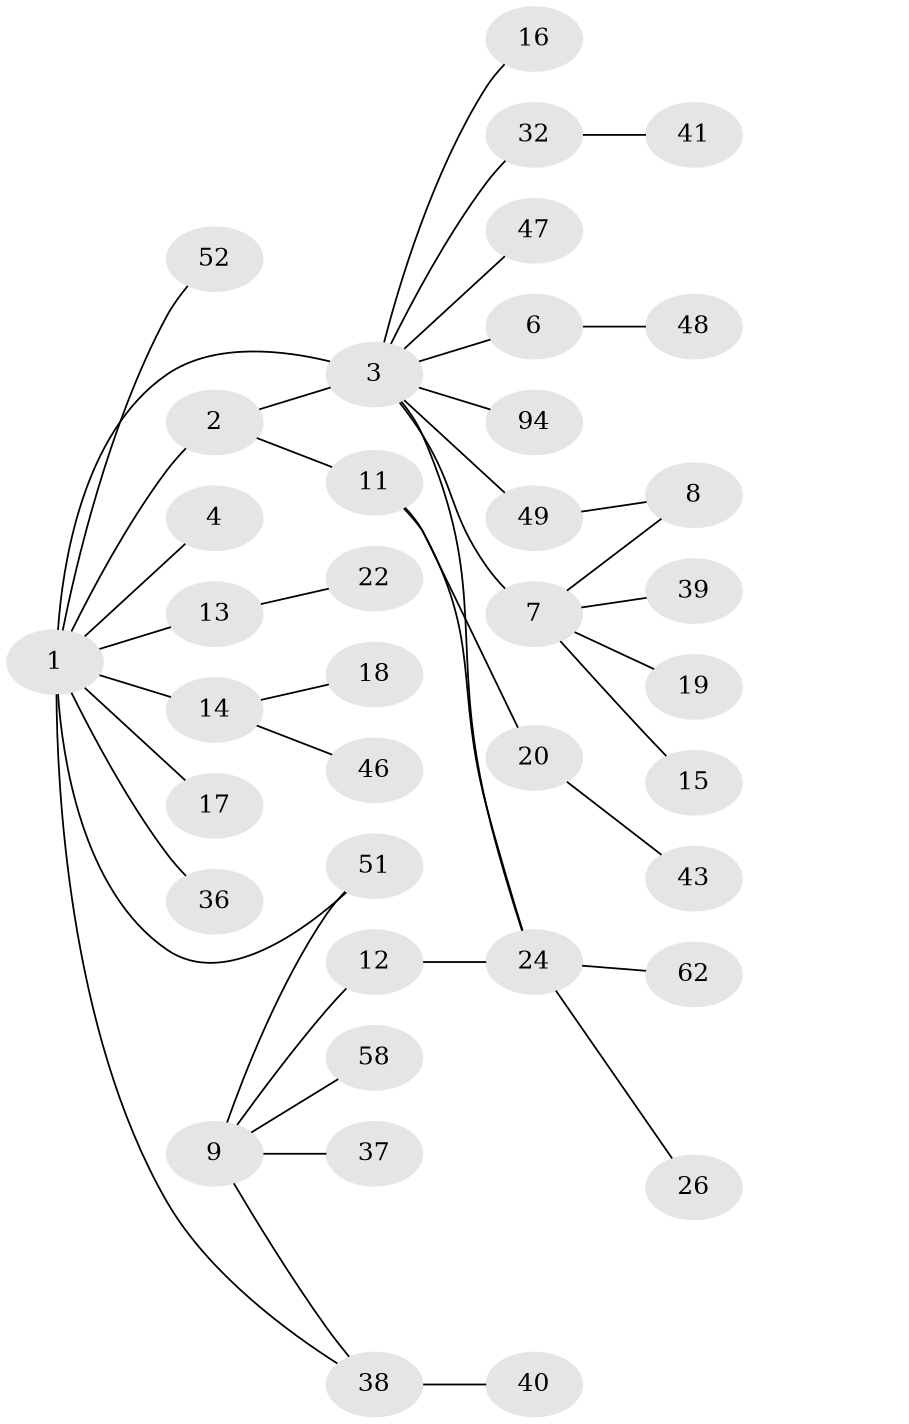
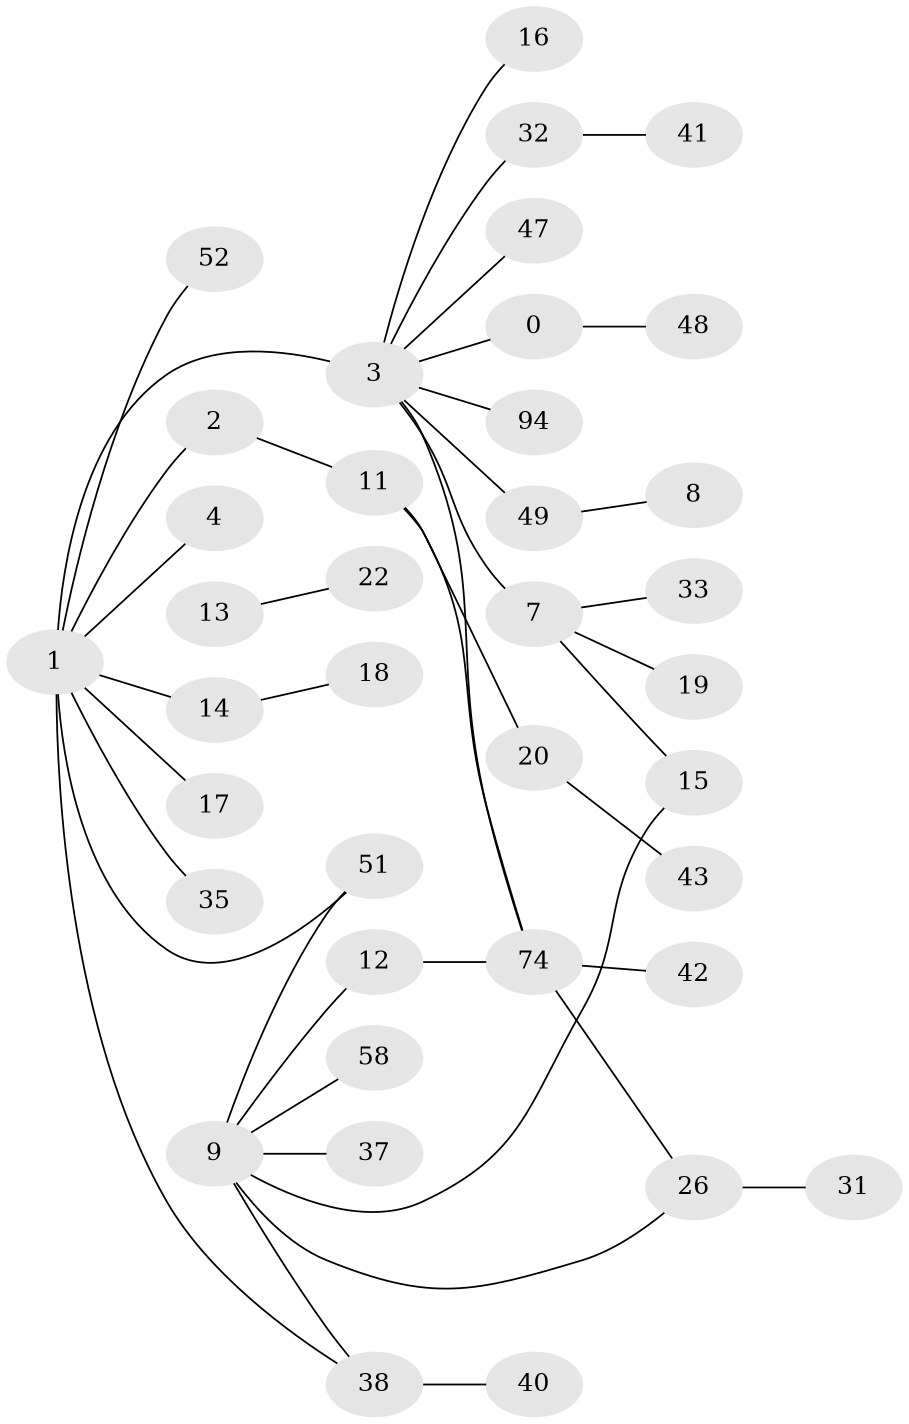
(534, 327) -> (534, 327)
(295, 398) -> none
(614, 555) -> none
(694, 591) -> (694, 591)
(135, 638) -> none
(375, 770) -> none
(215, 902) -> (215, 902)
(534, 962) -> (534, 962)
(694, 974) -> (694, 974)
none -> (531, 1105)
none -> (854, 1187)
none -> (442, 1288)
